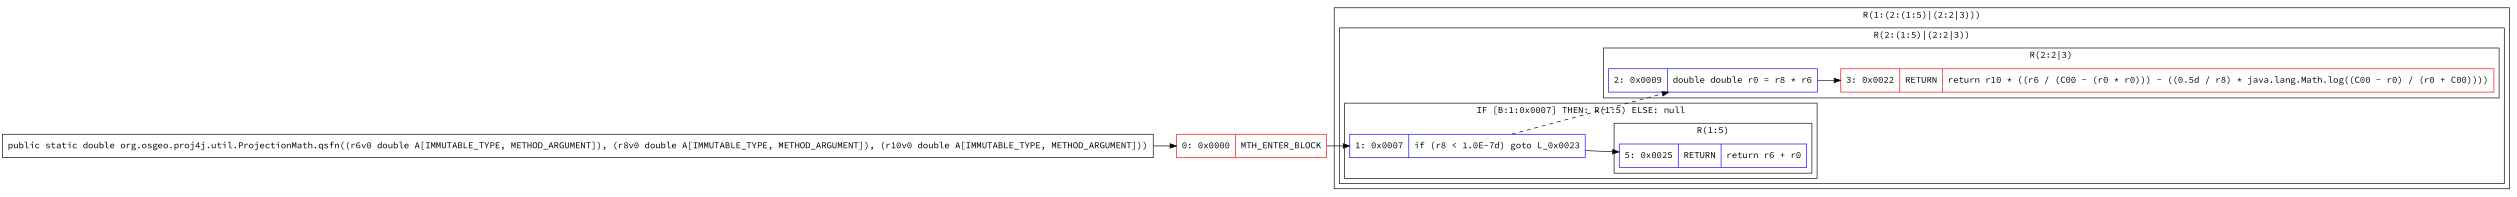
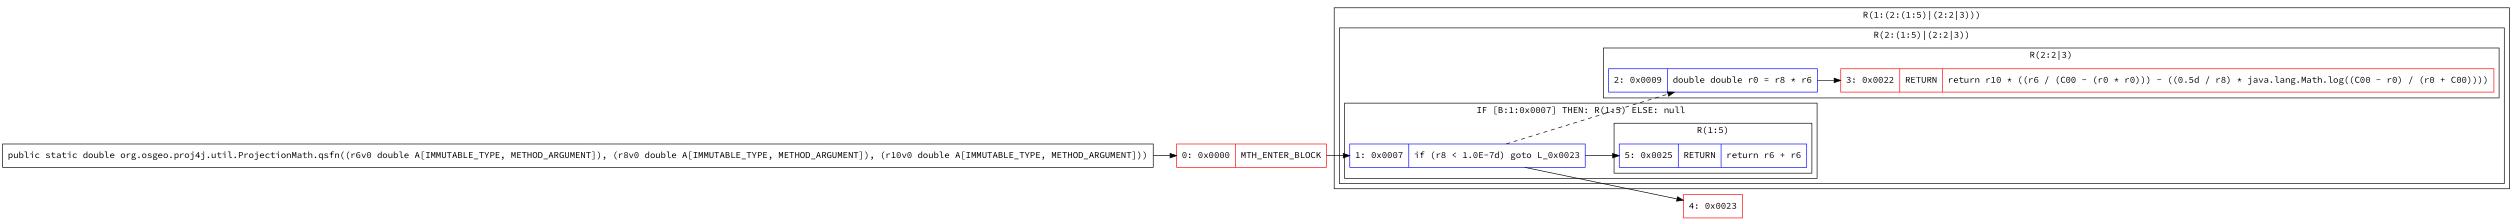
(1764, 155) -> (1764, 155)
none -> (1713, 206)
